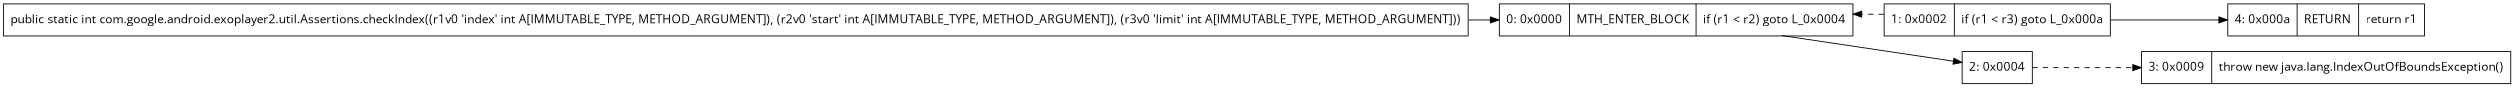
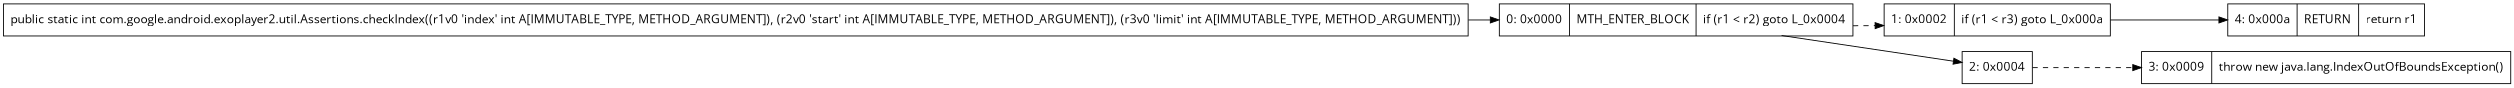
(1873, 14) -> (1864, 26)
